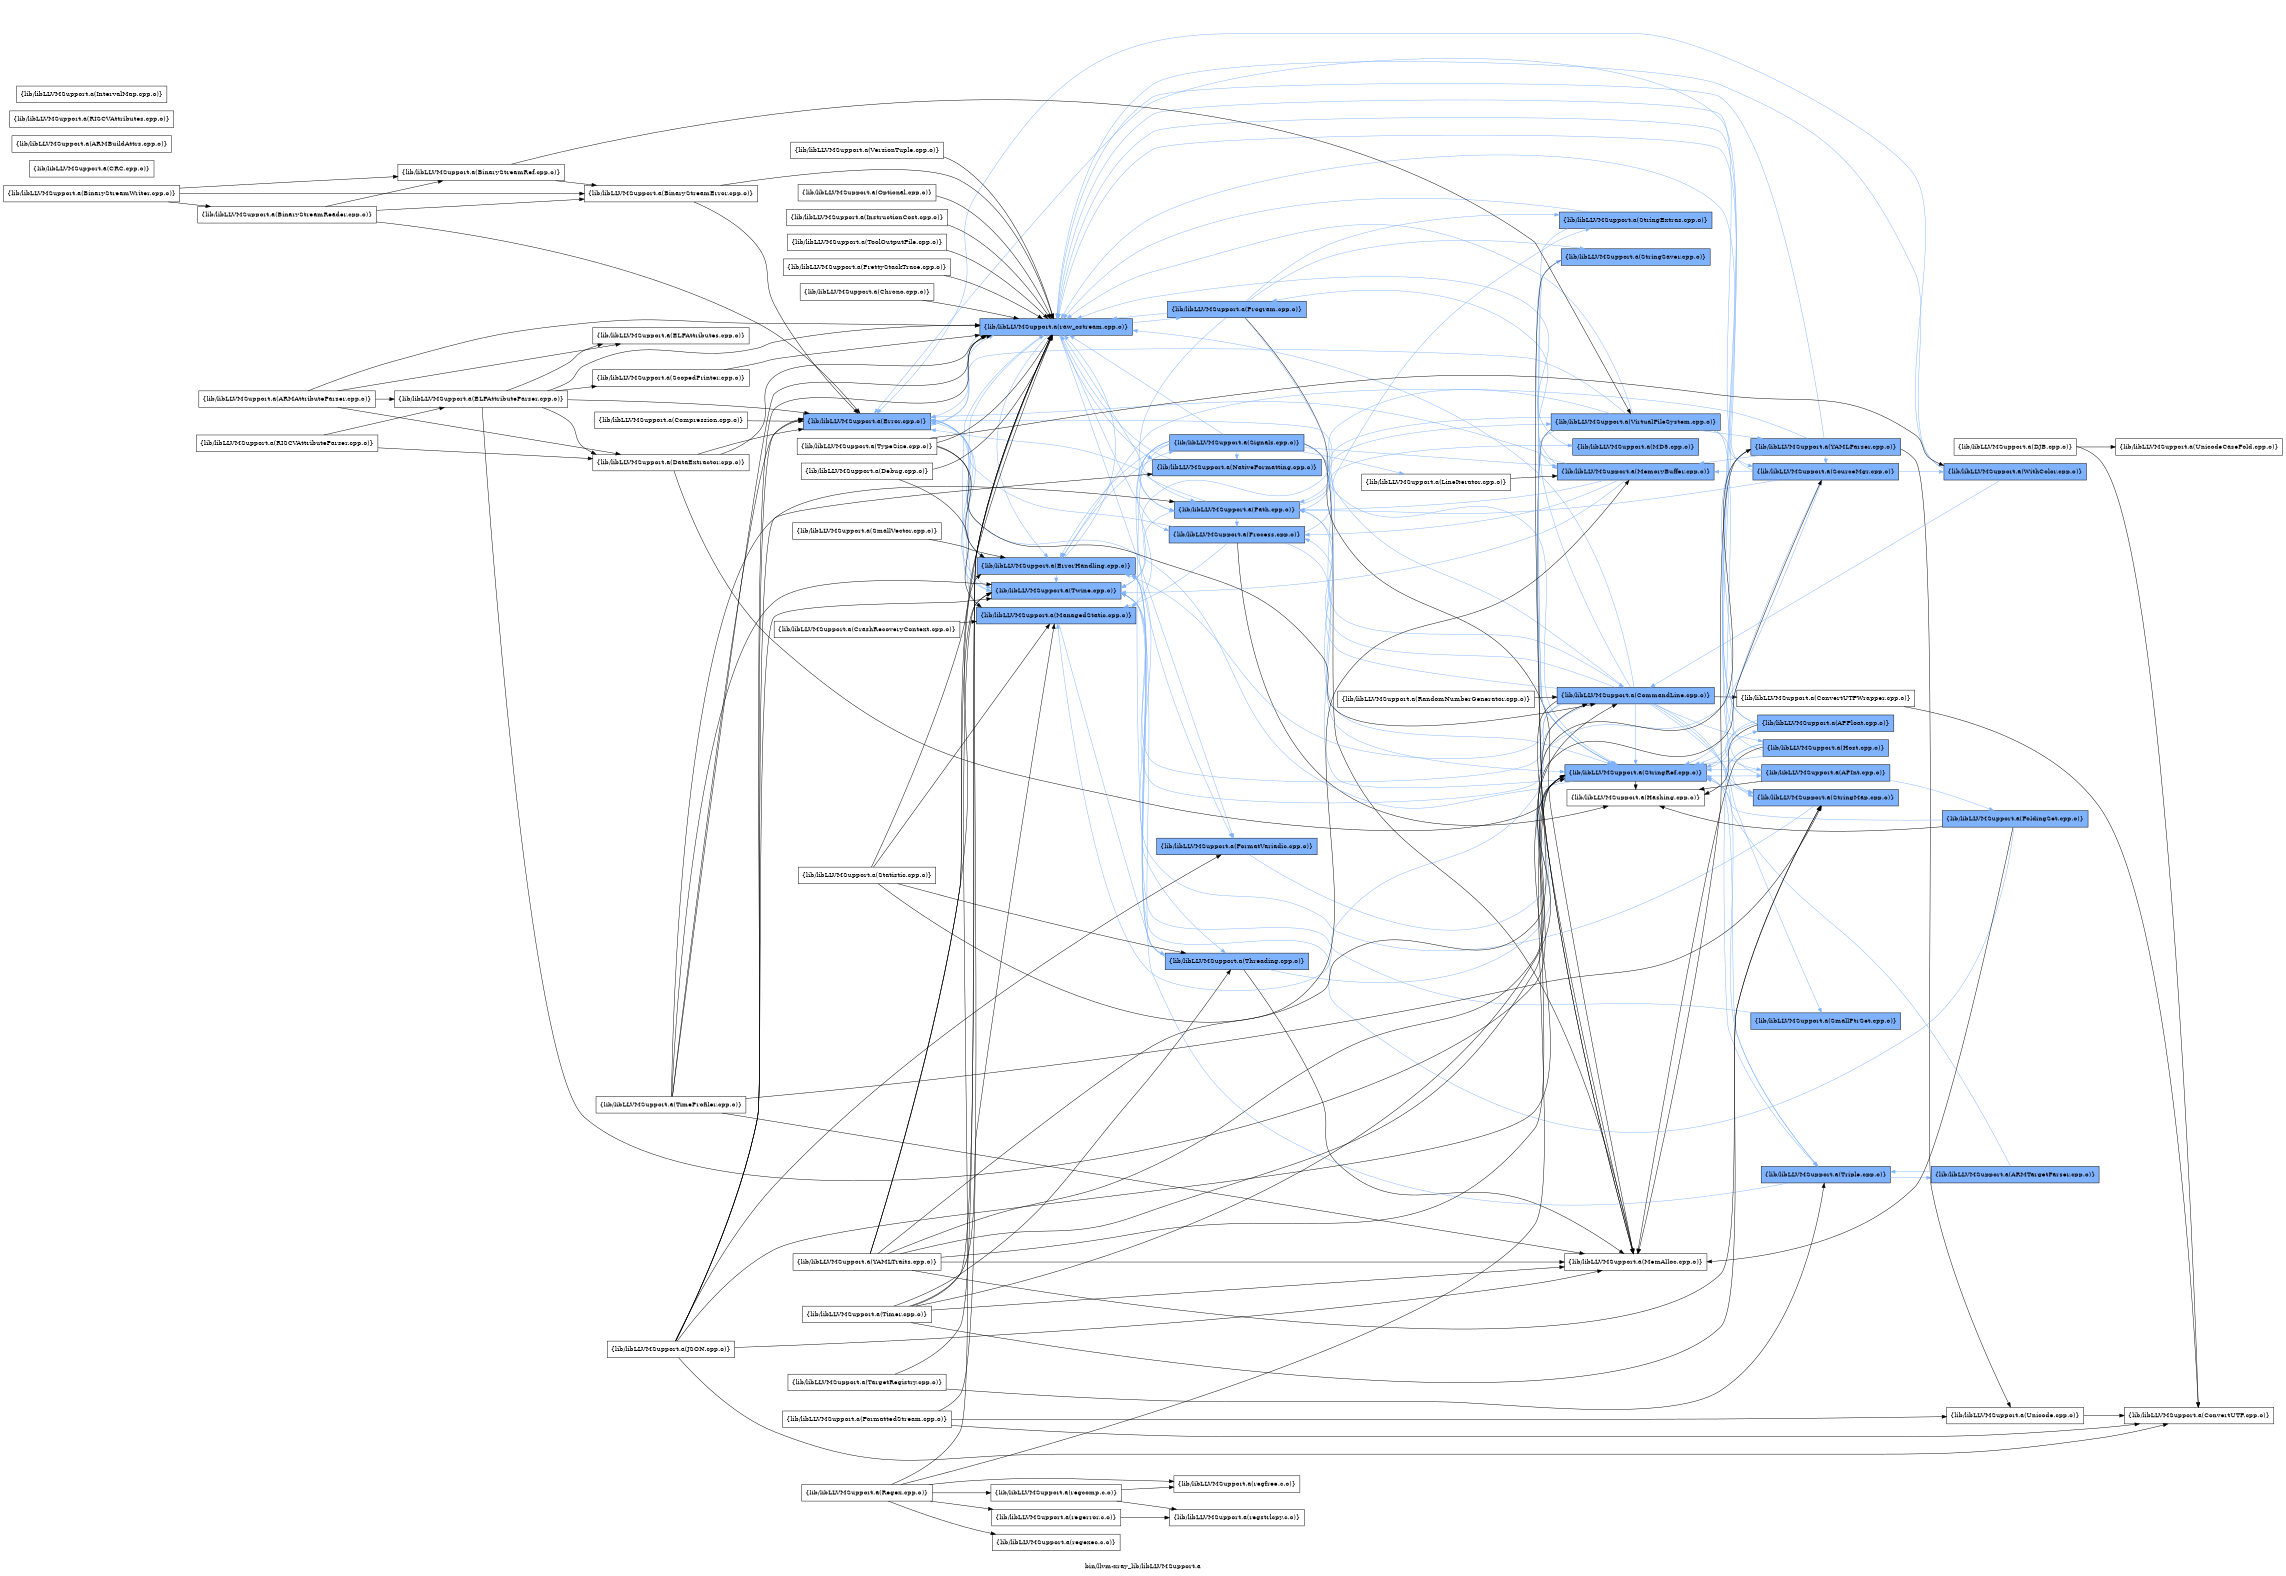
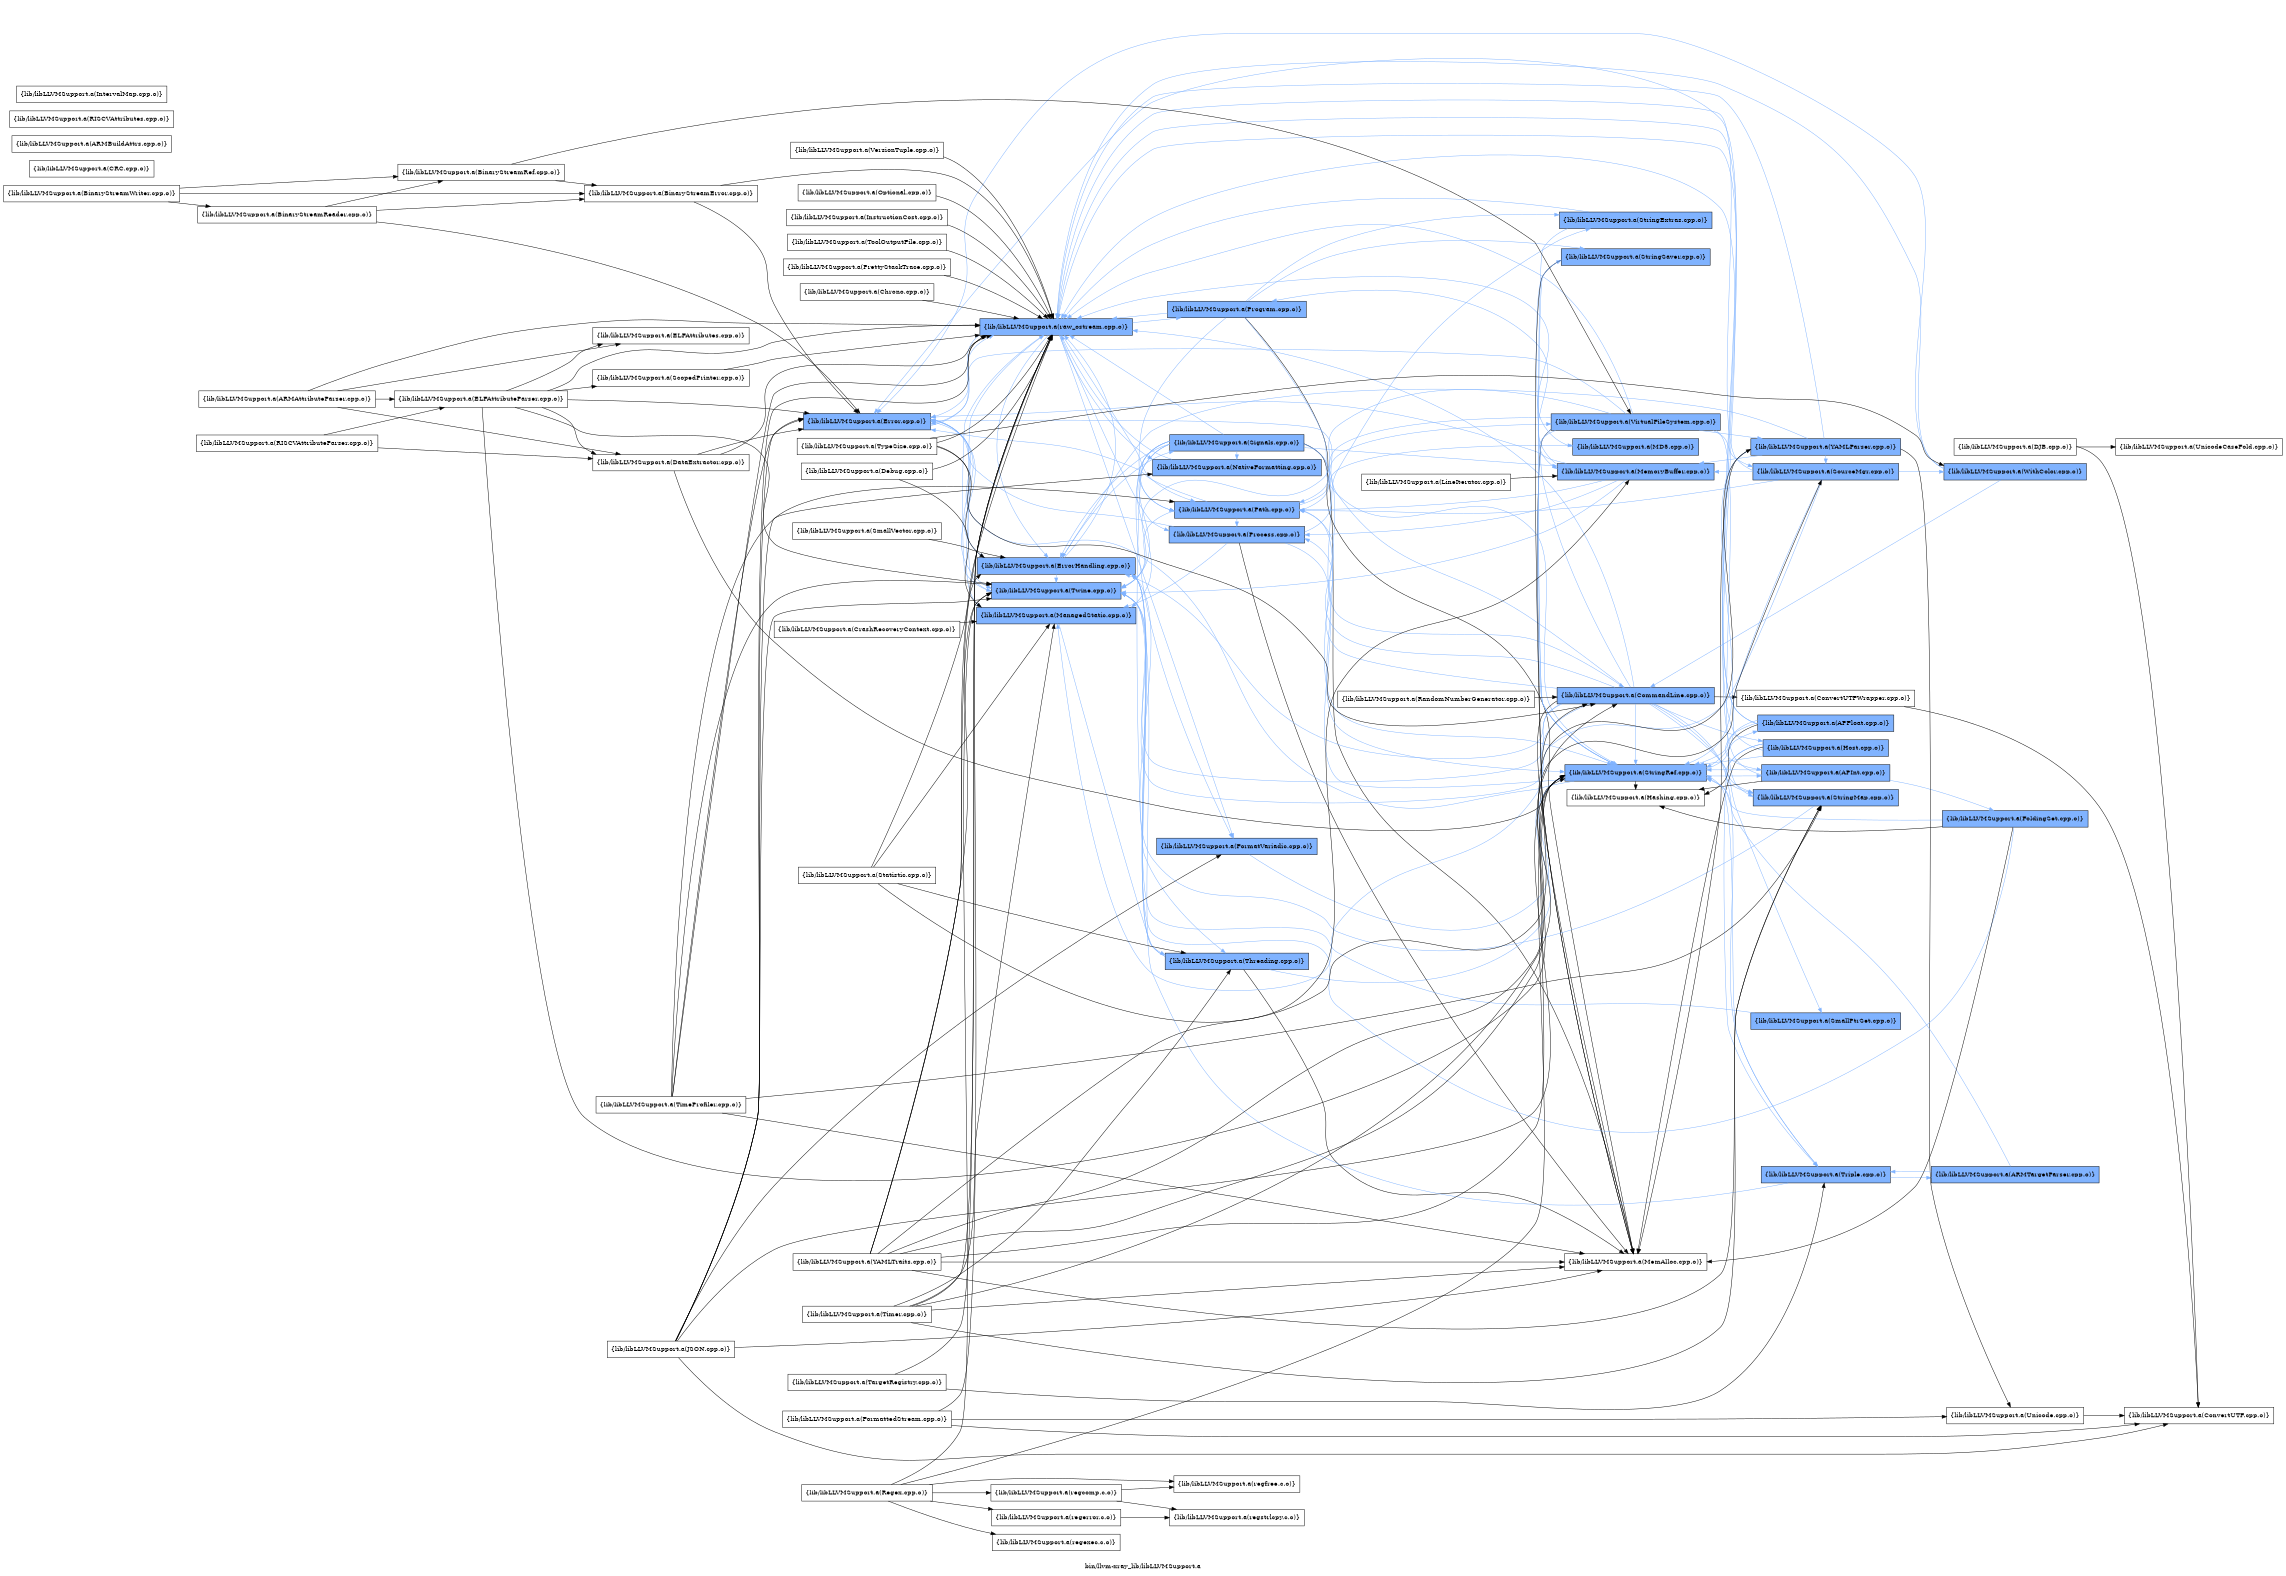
(671, 420) -> none
(1349, 461) -> (1146, 525)
none -> (769, 480)
(1317, 771) -> (1379, 902)
